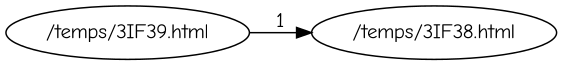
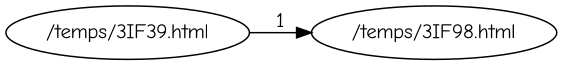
(434, 33) -> (434, 33)
